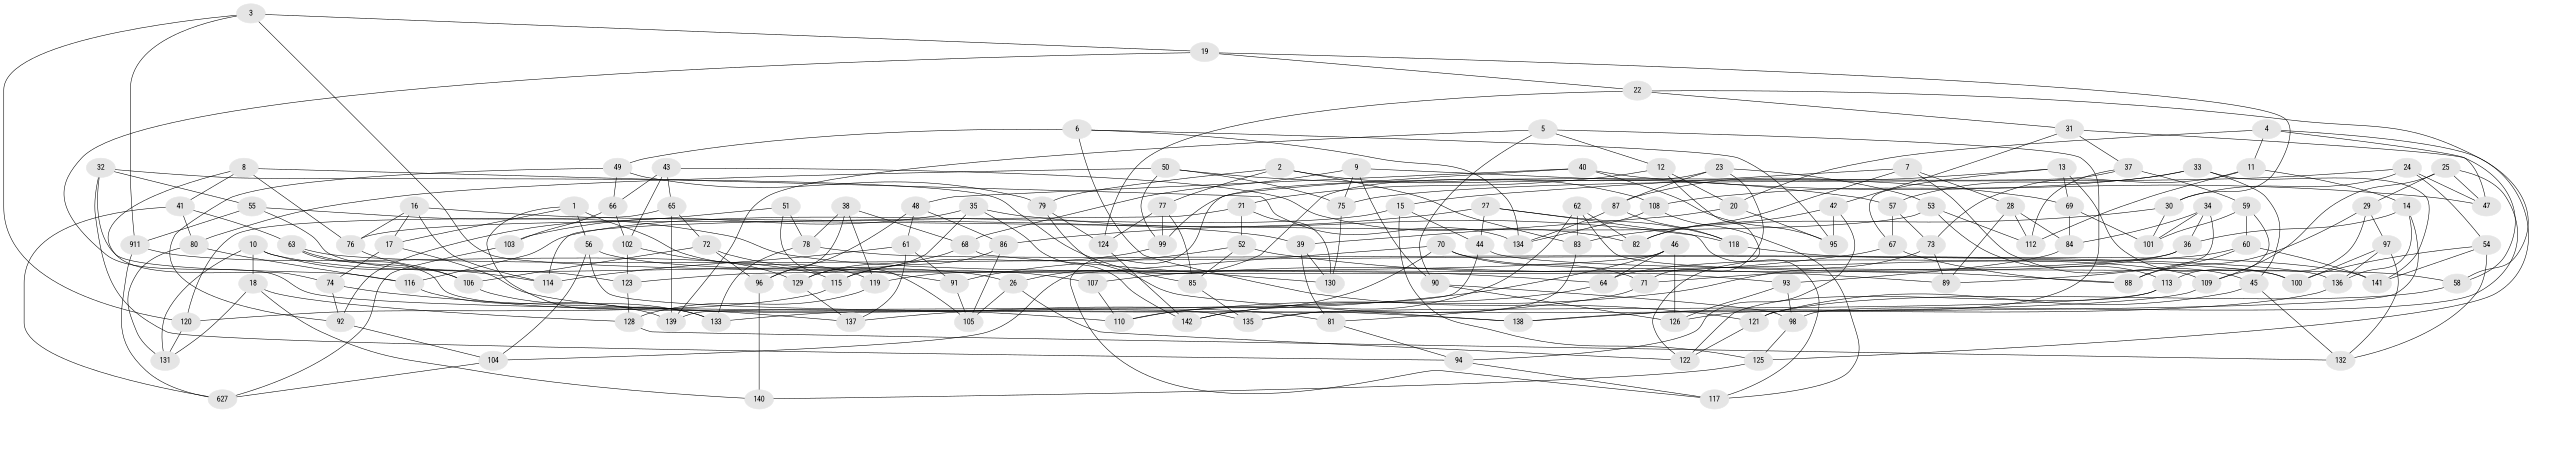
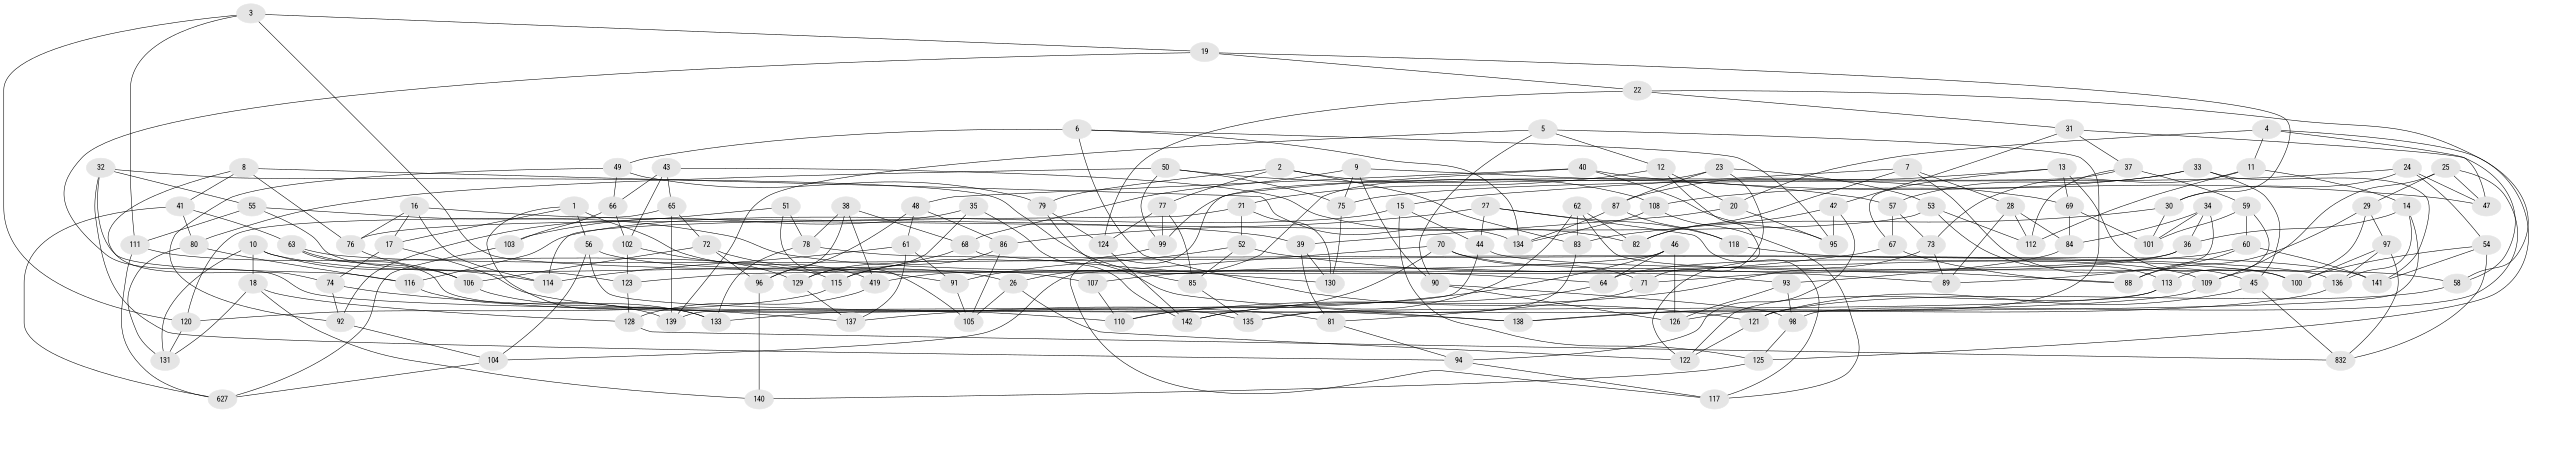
(1391, 222) -> none
(135, 245) -> (135, 245)
(875, 284) -> (875, 284)
(2341, 361) -> (2341, 361)
